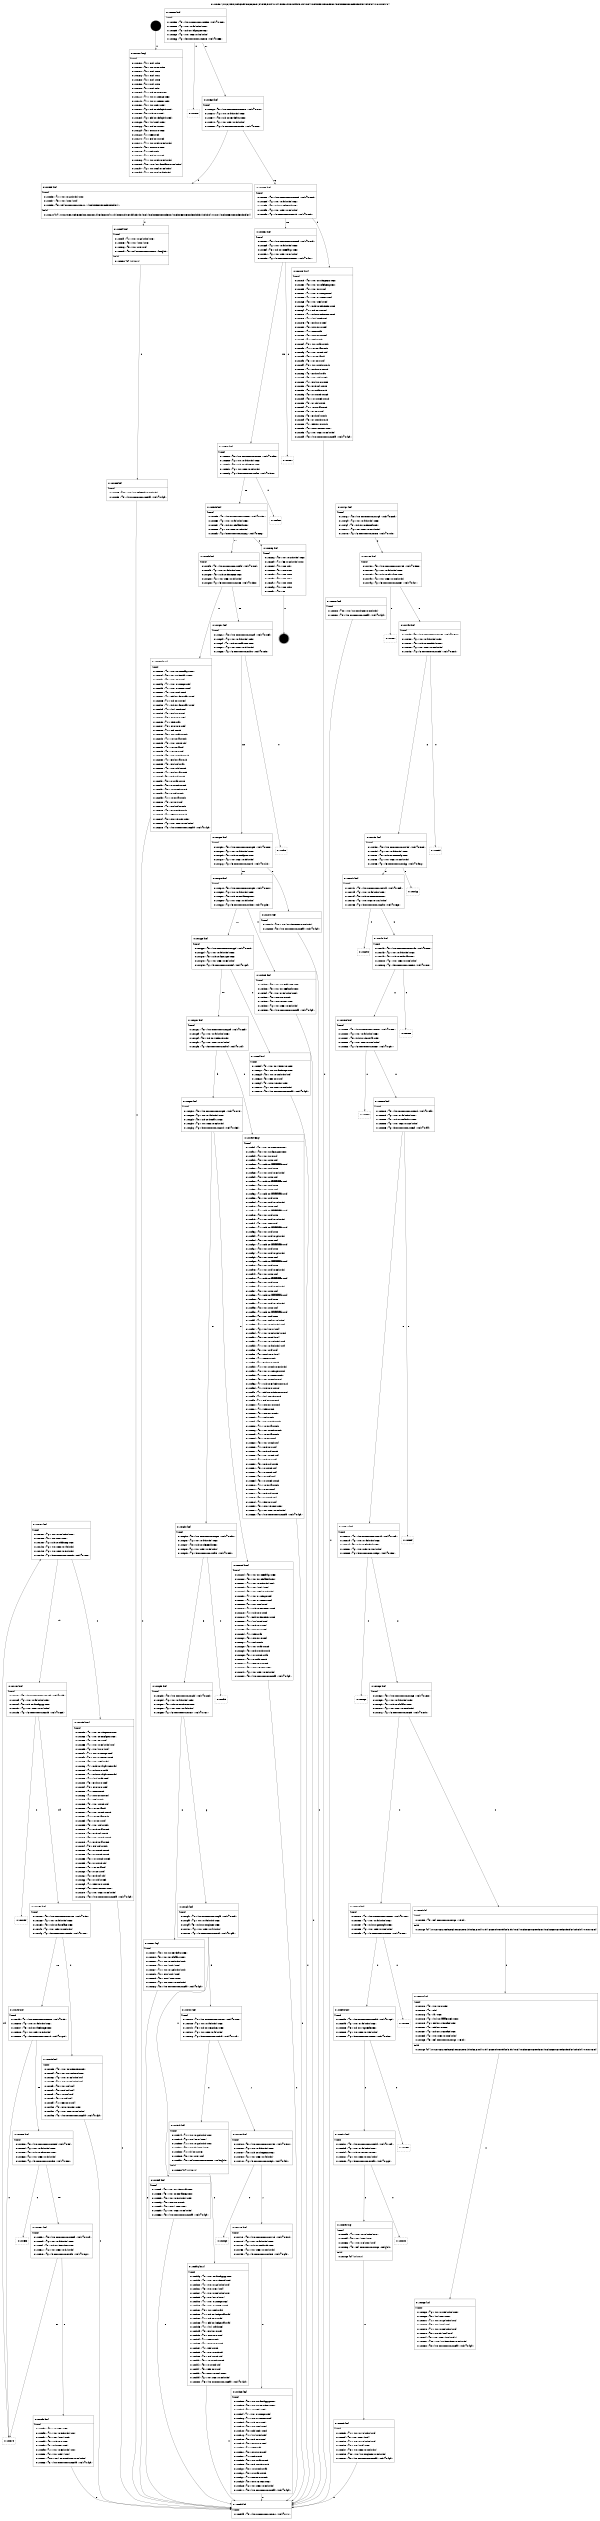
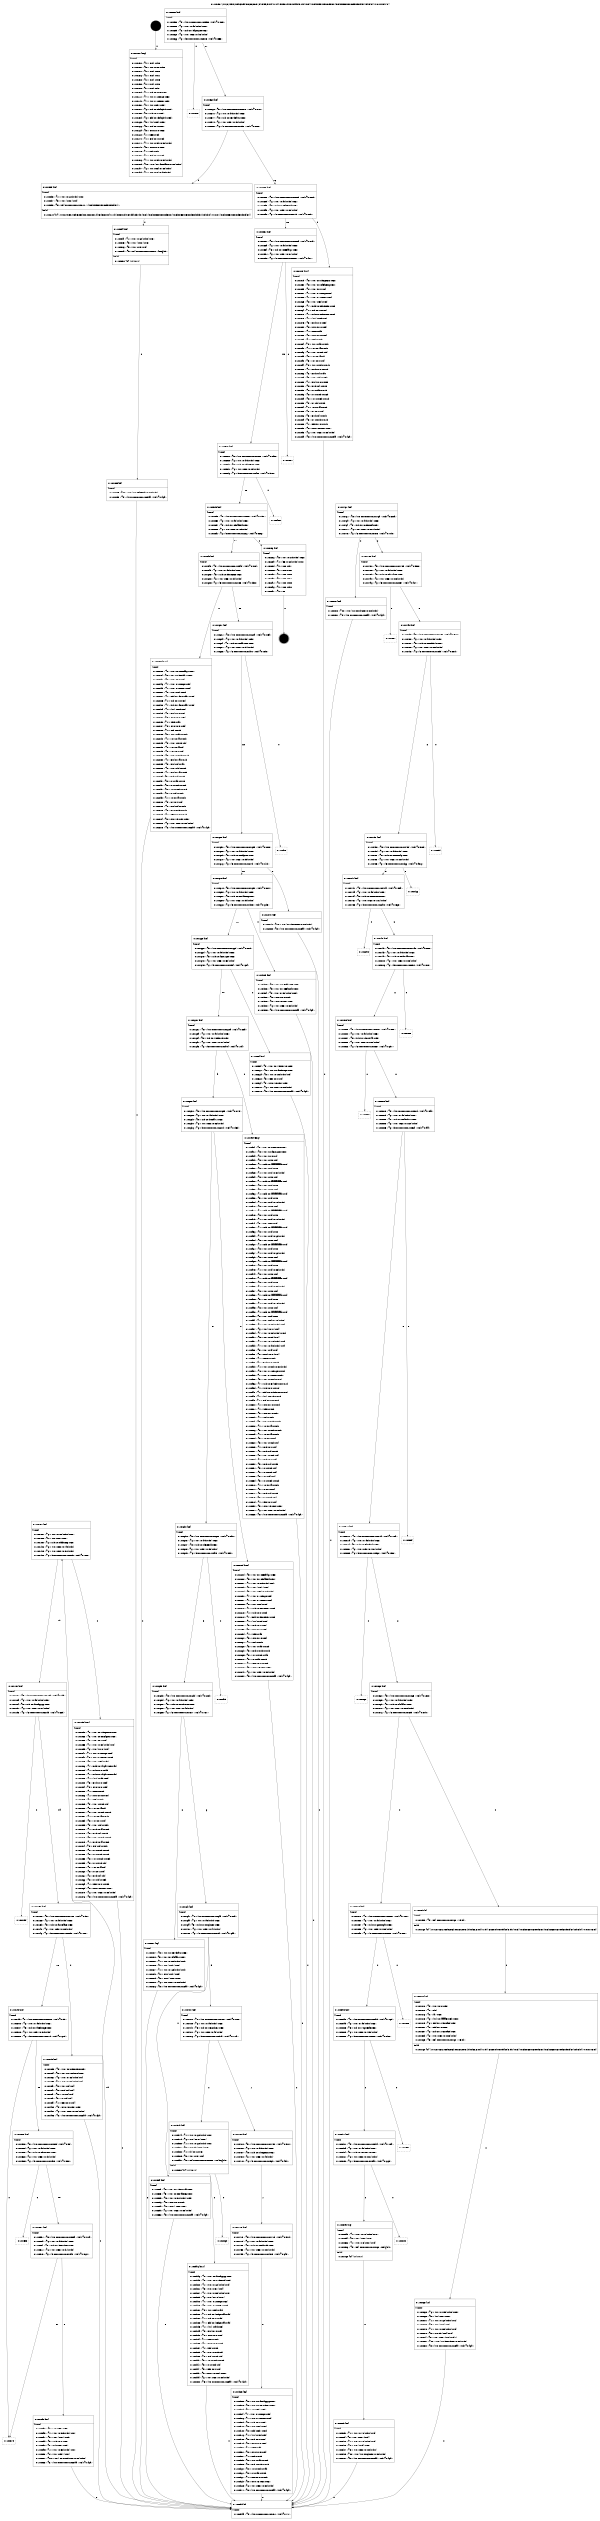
none -> (356, 567)
(3, 1995) -> (104, 2073)
(238, 2200) -> (221, 2205)
none -> (413, 2474)
